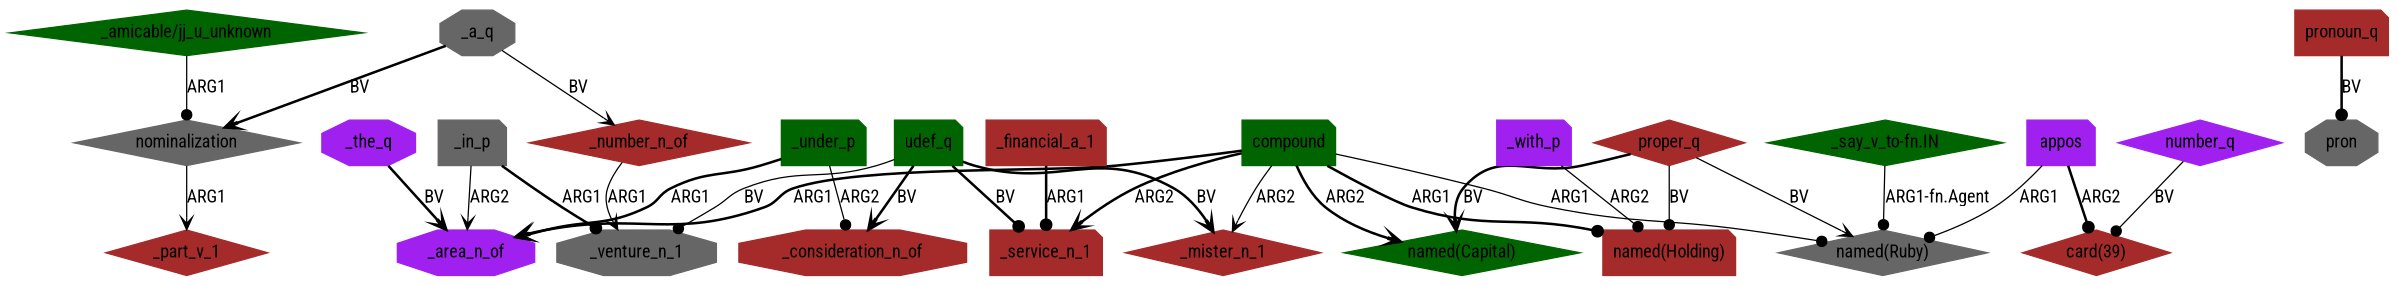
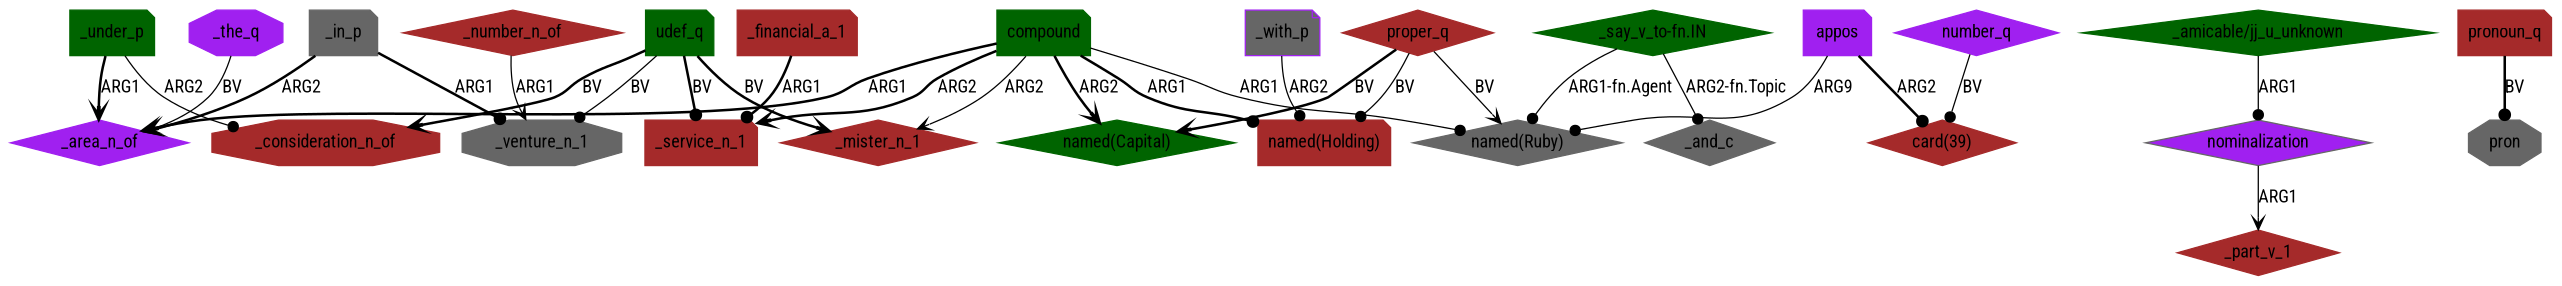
(477, 33) -> none
(187, 143) -> (2258, 143)
(1534, 143) -> (1283, 33)
none -> (1710, 143)
(470, 191) -> (240, 100)
(413, 193) -> (204, 101)
(2039, 198) -> (1833, 88)
(466, 253) -> (100, 143)
